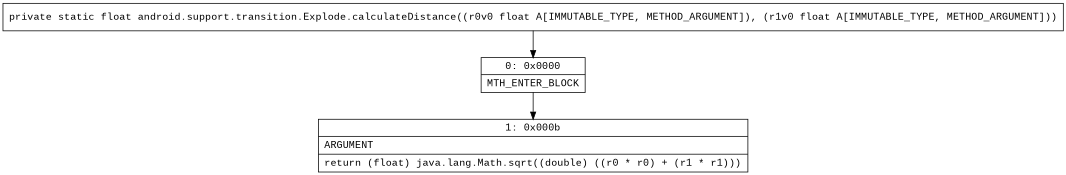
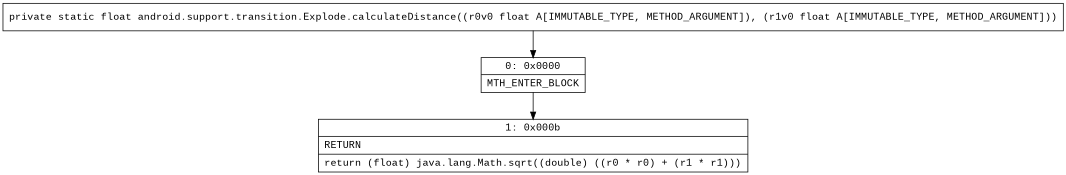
(349, 145) -> (343, 145)
